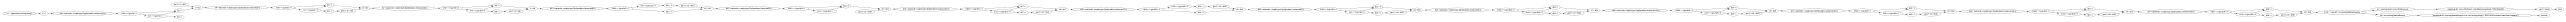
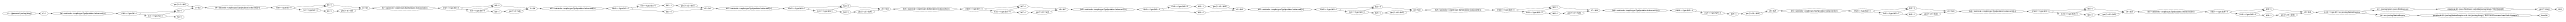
(1734, 8) -> none
none -> (846, 12)
